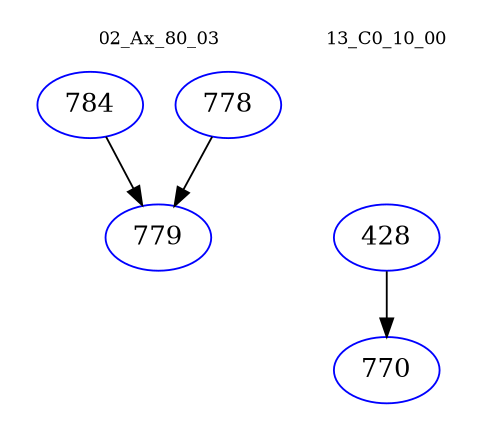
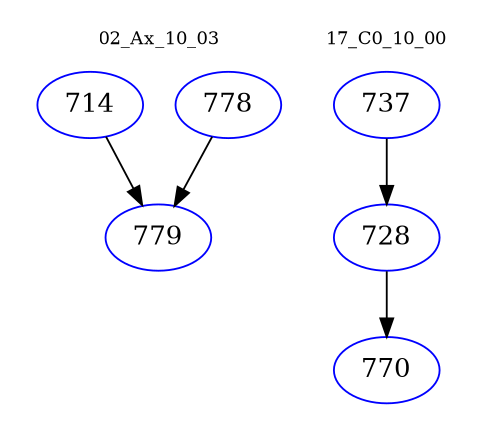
(159, 40) -> (159, 40)
(387, 40) -> (387, 40)
(90, 105) -> (90, 105)
none -> (387, 105)
(387, 238) -> (387, 238)
